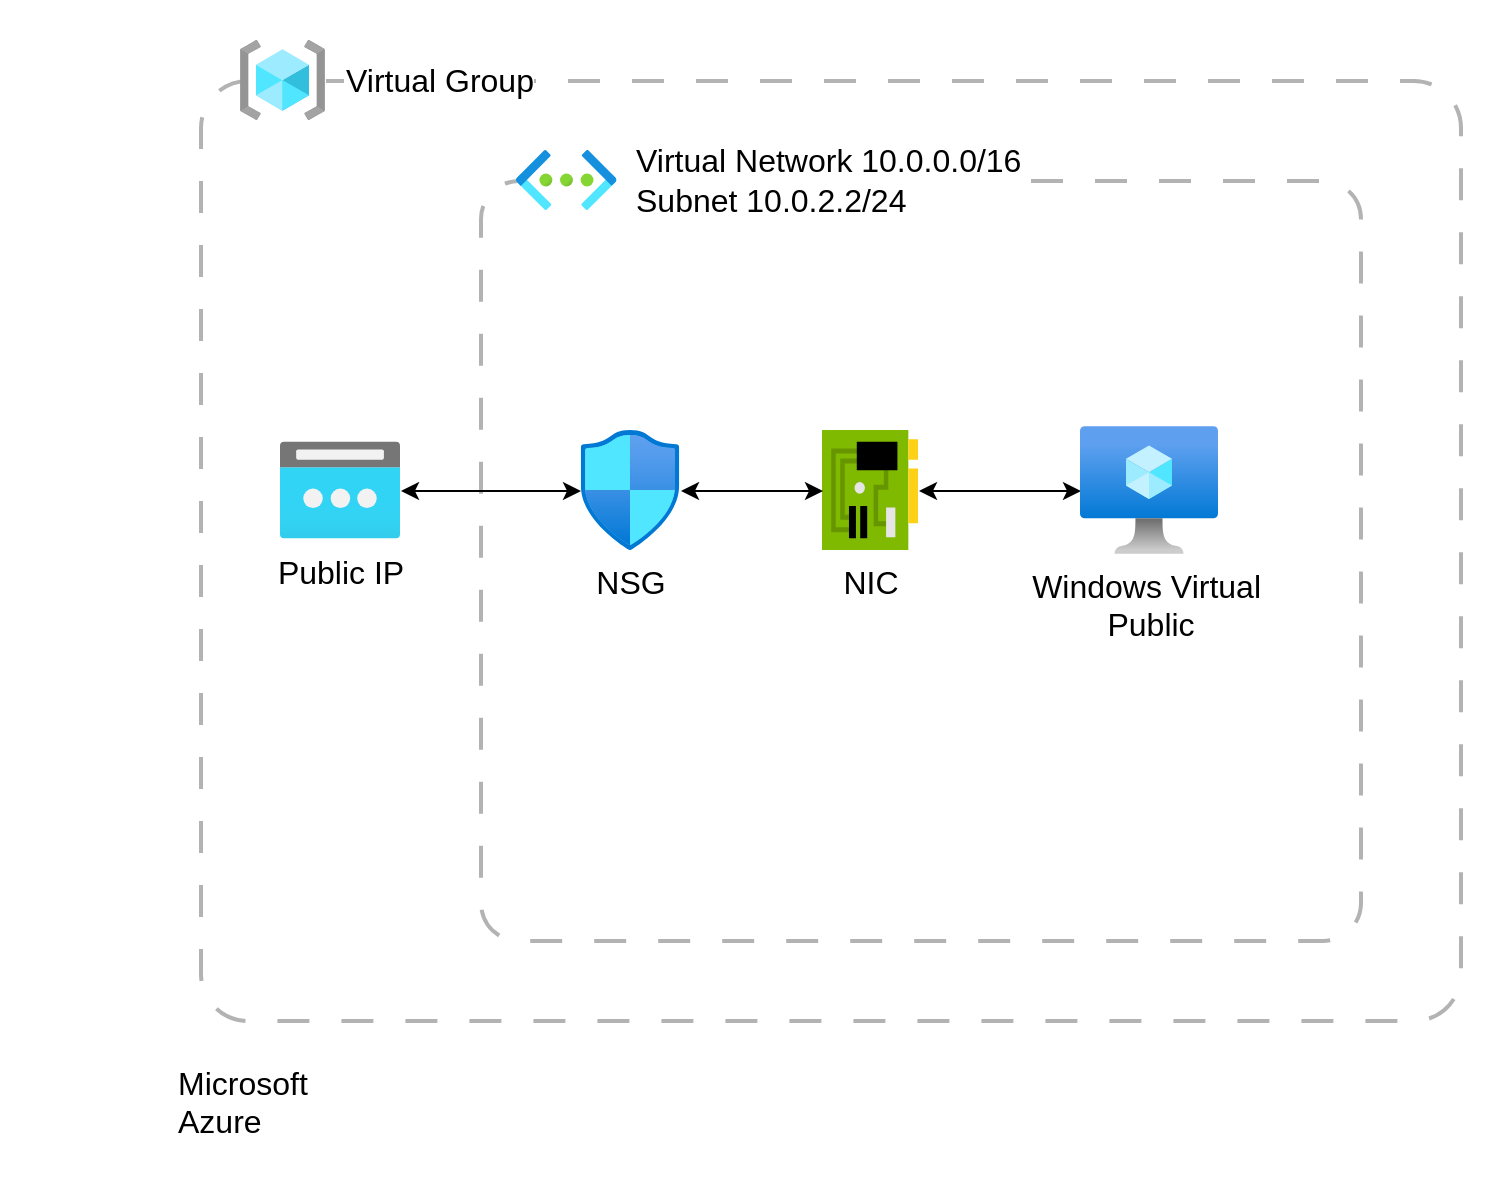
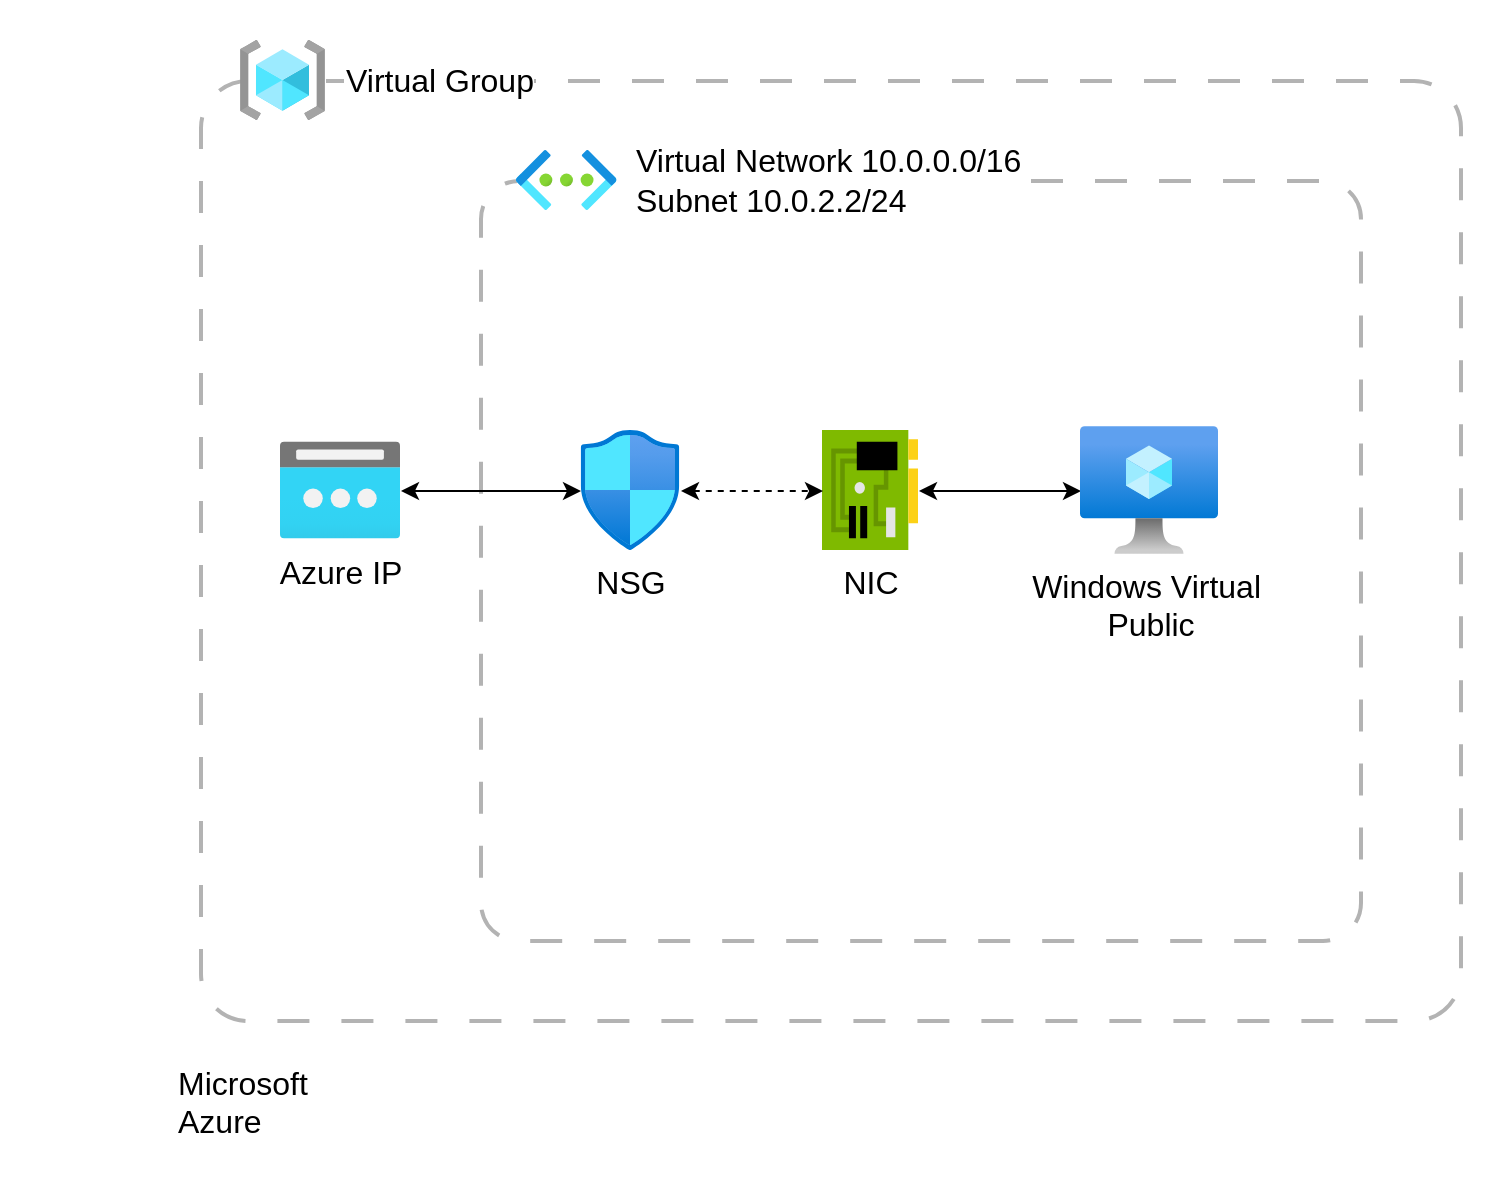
(754, 491) -> (754, 491)
(342, 569) -> (342, 569)
